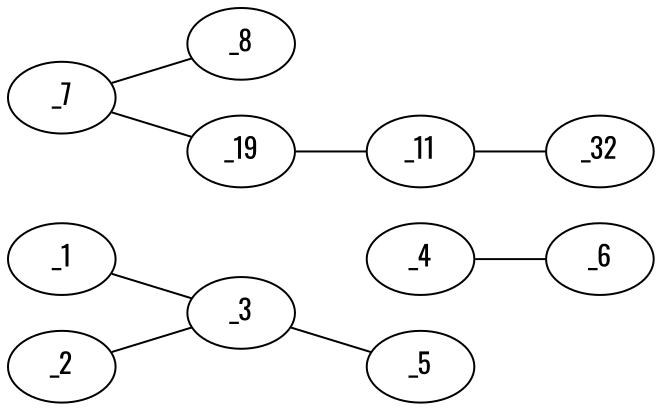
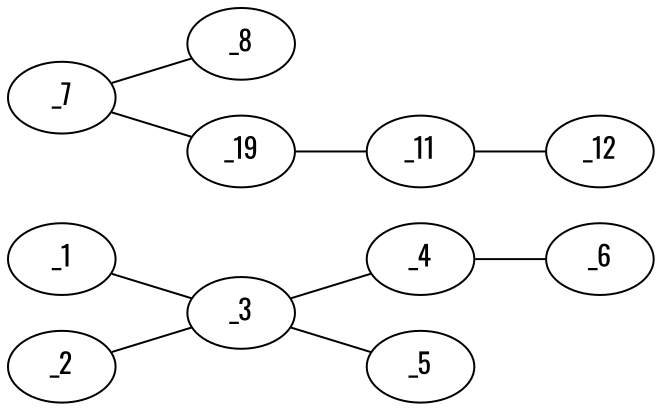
(600, 151) -> (600, 151)
none -> (331, 286)
